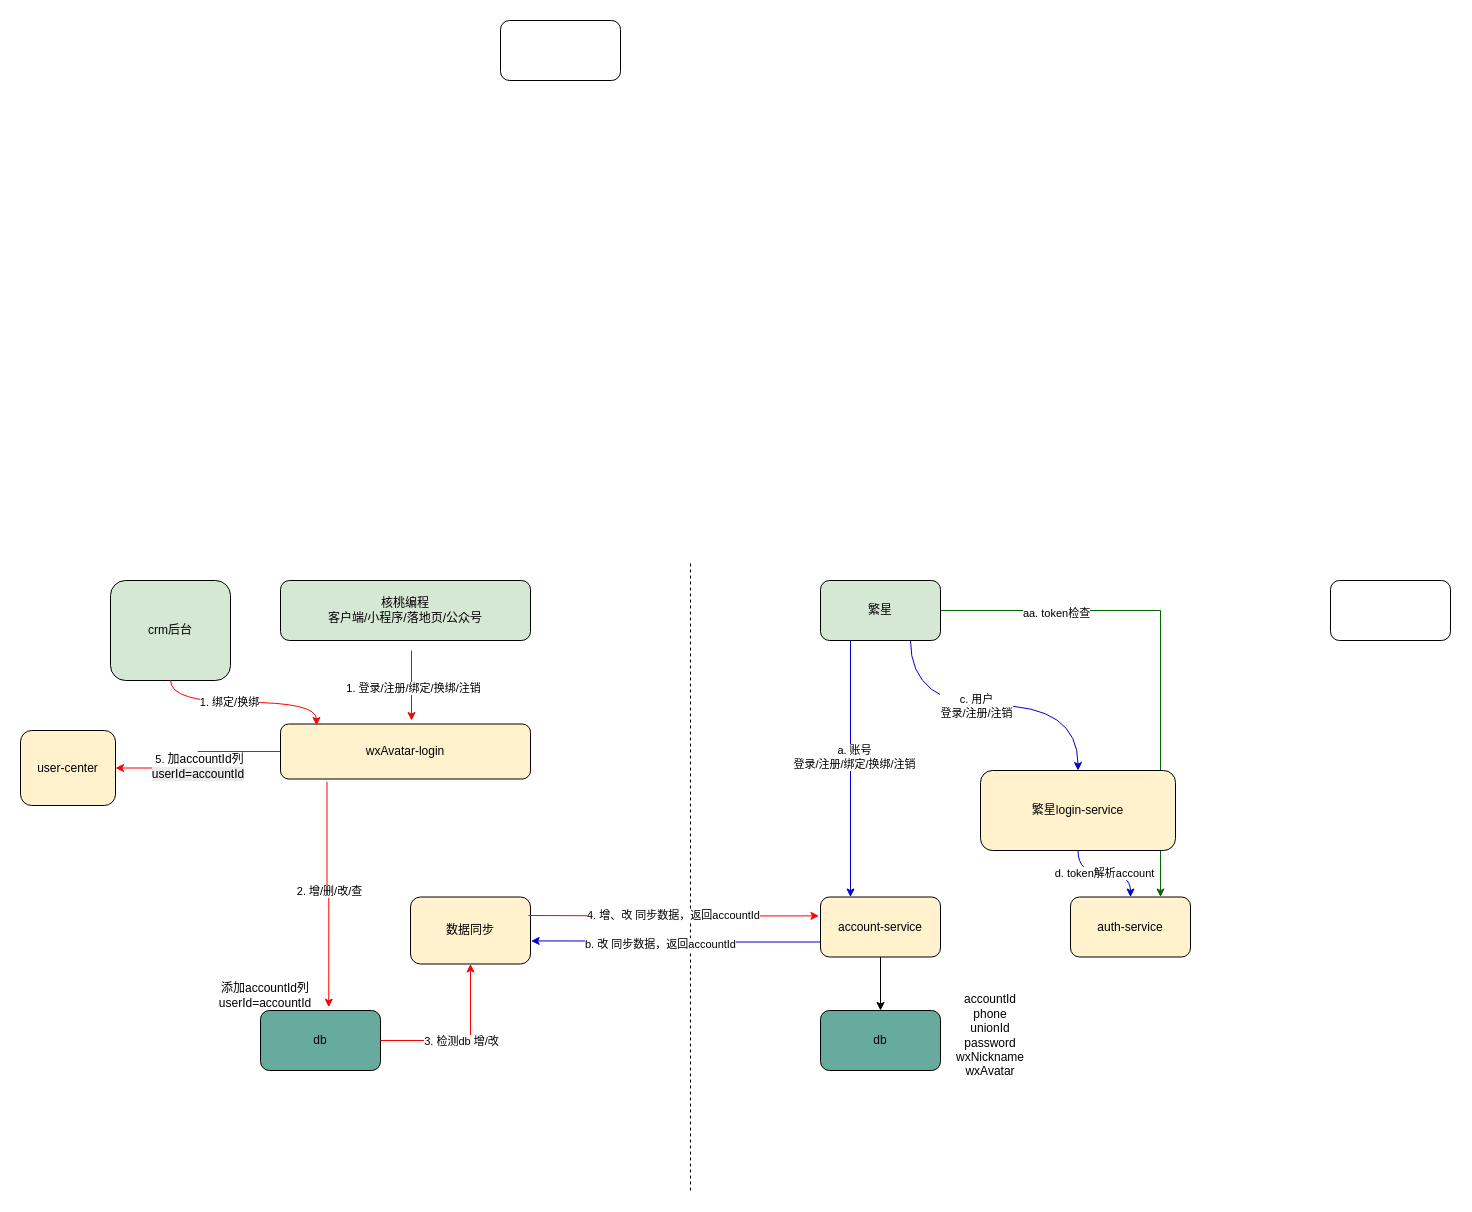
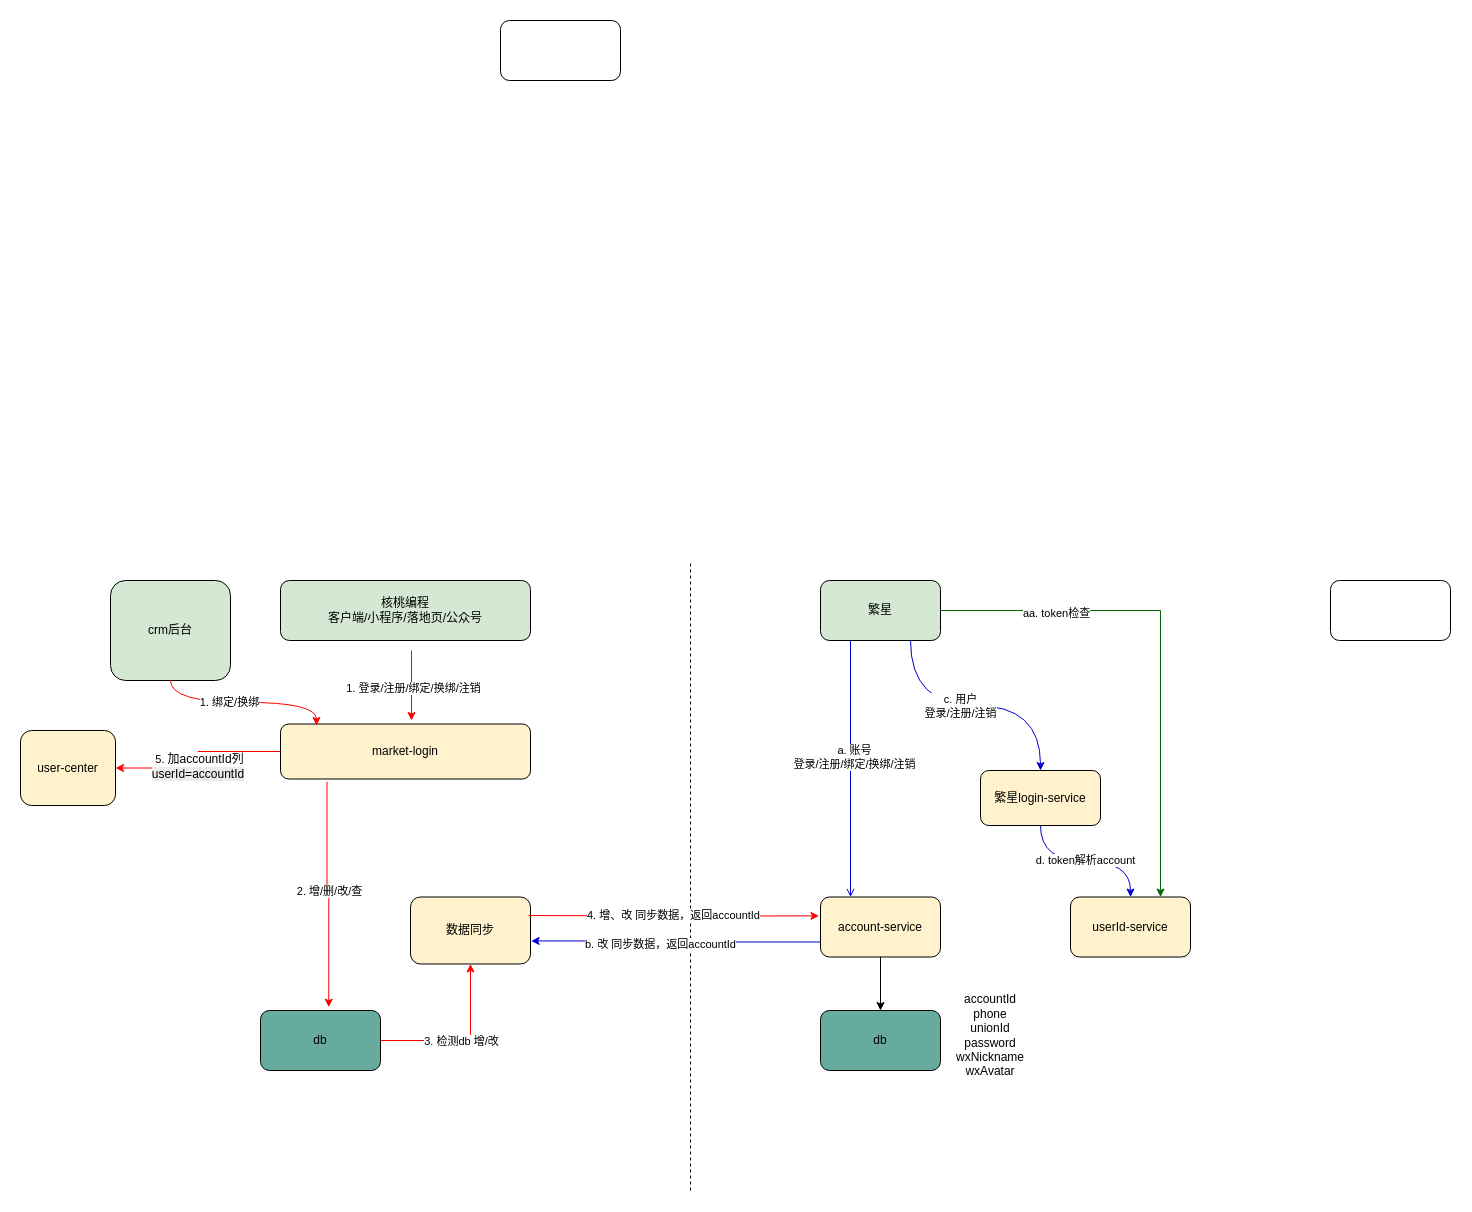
(406, 752) -> (406, 752)
(1078, 811) -> (1041, 798)
(851, 889) -> (851, 890)
(1131, 928) -> (1131, 928)
(266, 996) -> none
